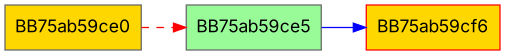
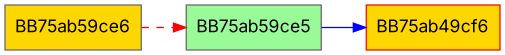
(73, 28) -> (73, 28)
(433, 28) -> (433, 28)
